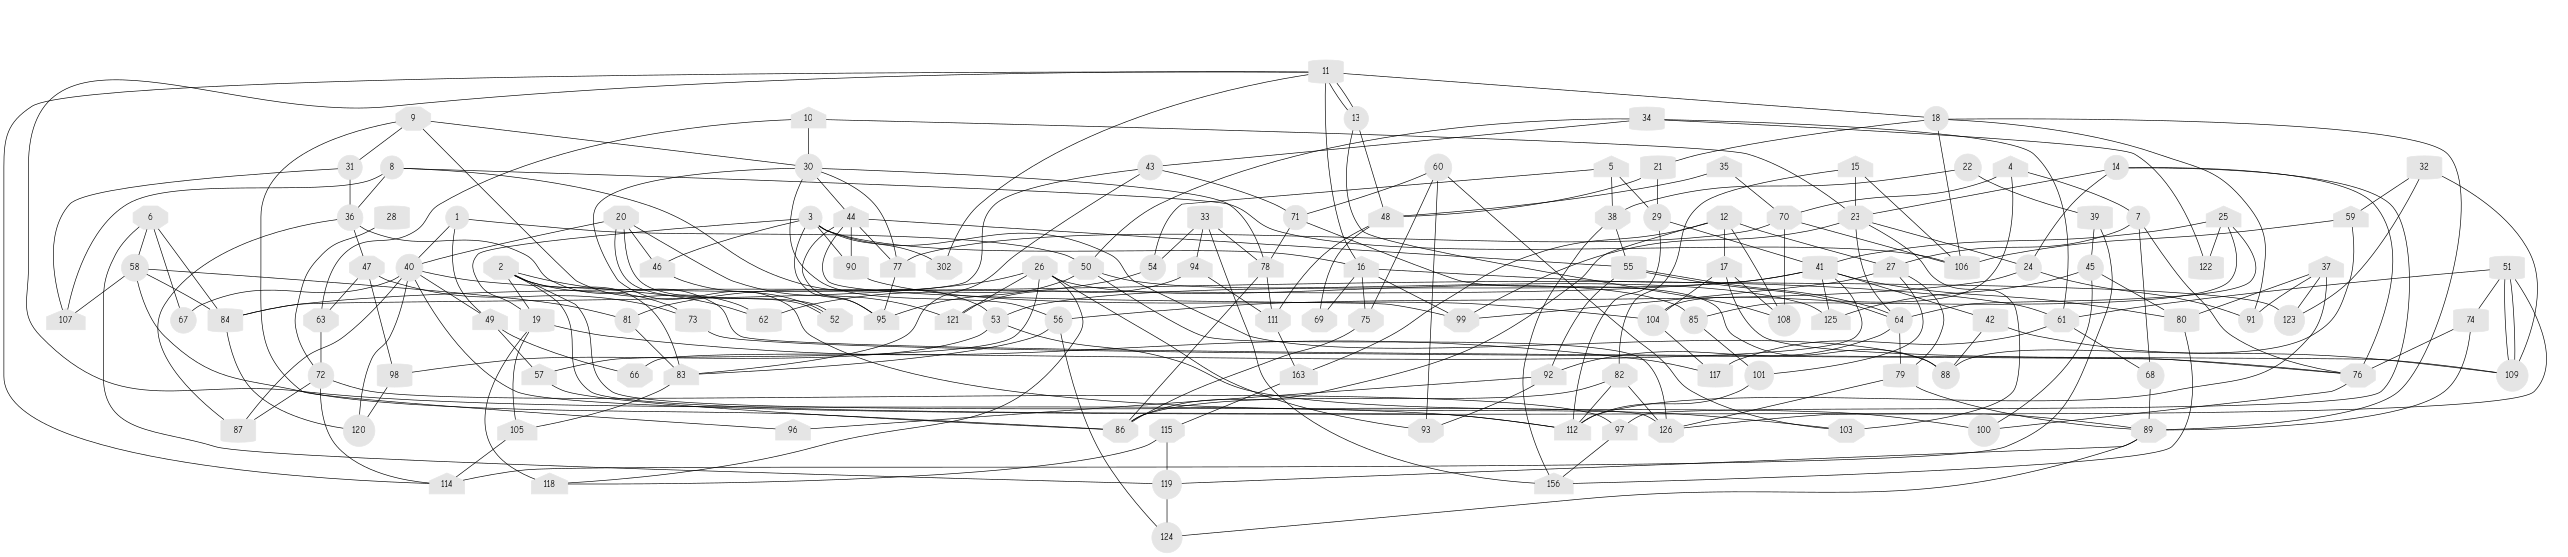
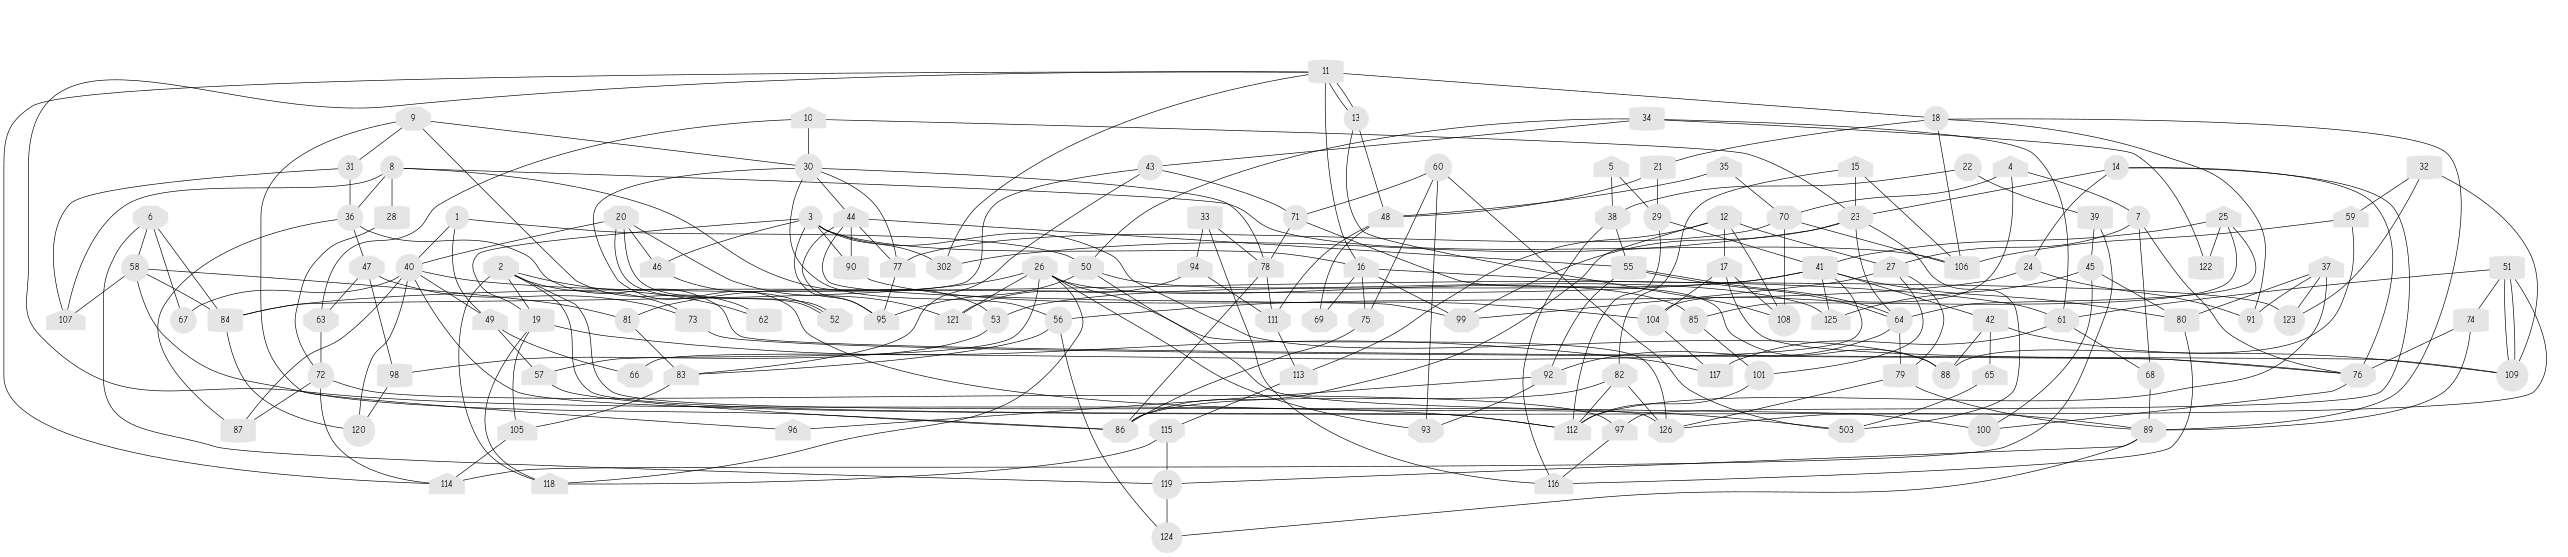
none -> (392, 193)
(1923, 237) -> (1181, 244)
(1153, 268) -> none
(655, 314) -> (462, 390)
(1299, 375) -> (1299, 375)
none -> (1990, 375)
(1361, 404) -> (1400, 404)
(1846, 431) -> (1846, 431)
(1554, 485) -> (1554, 485)
